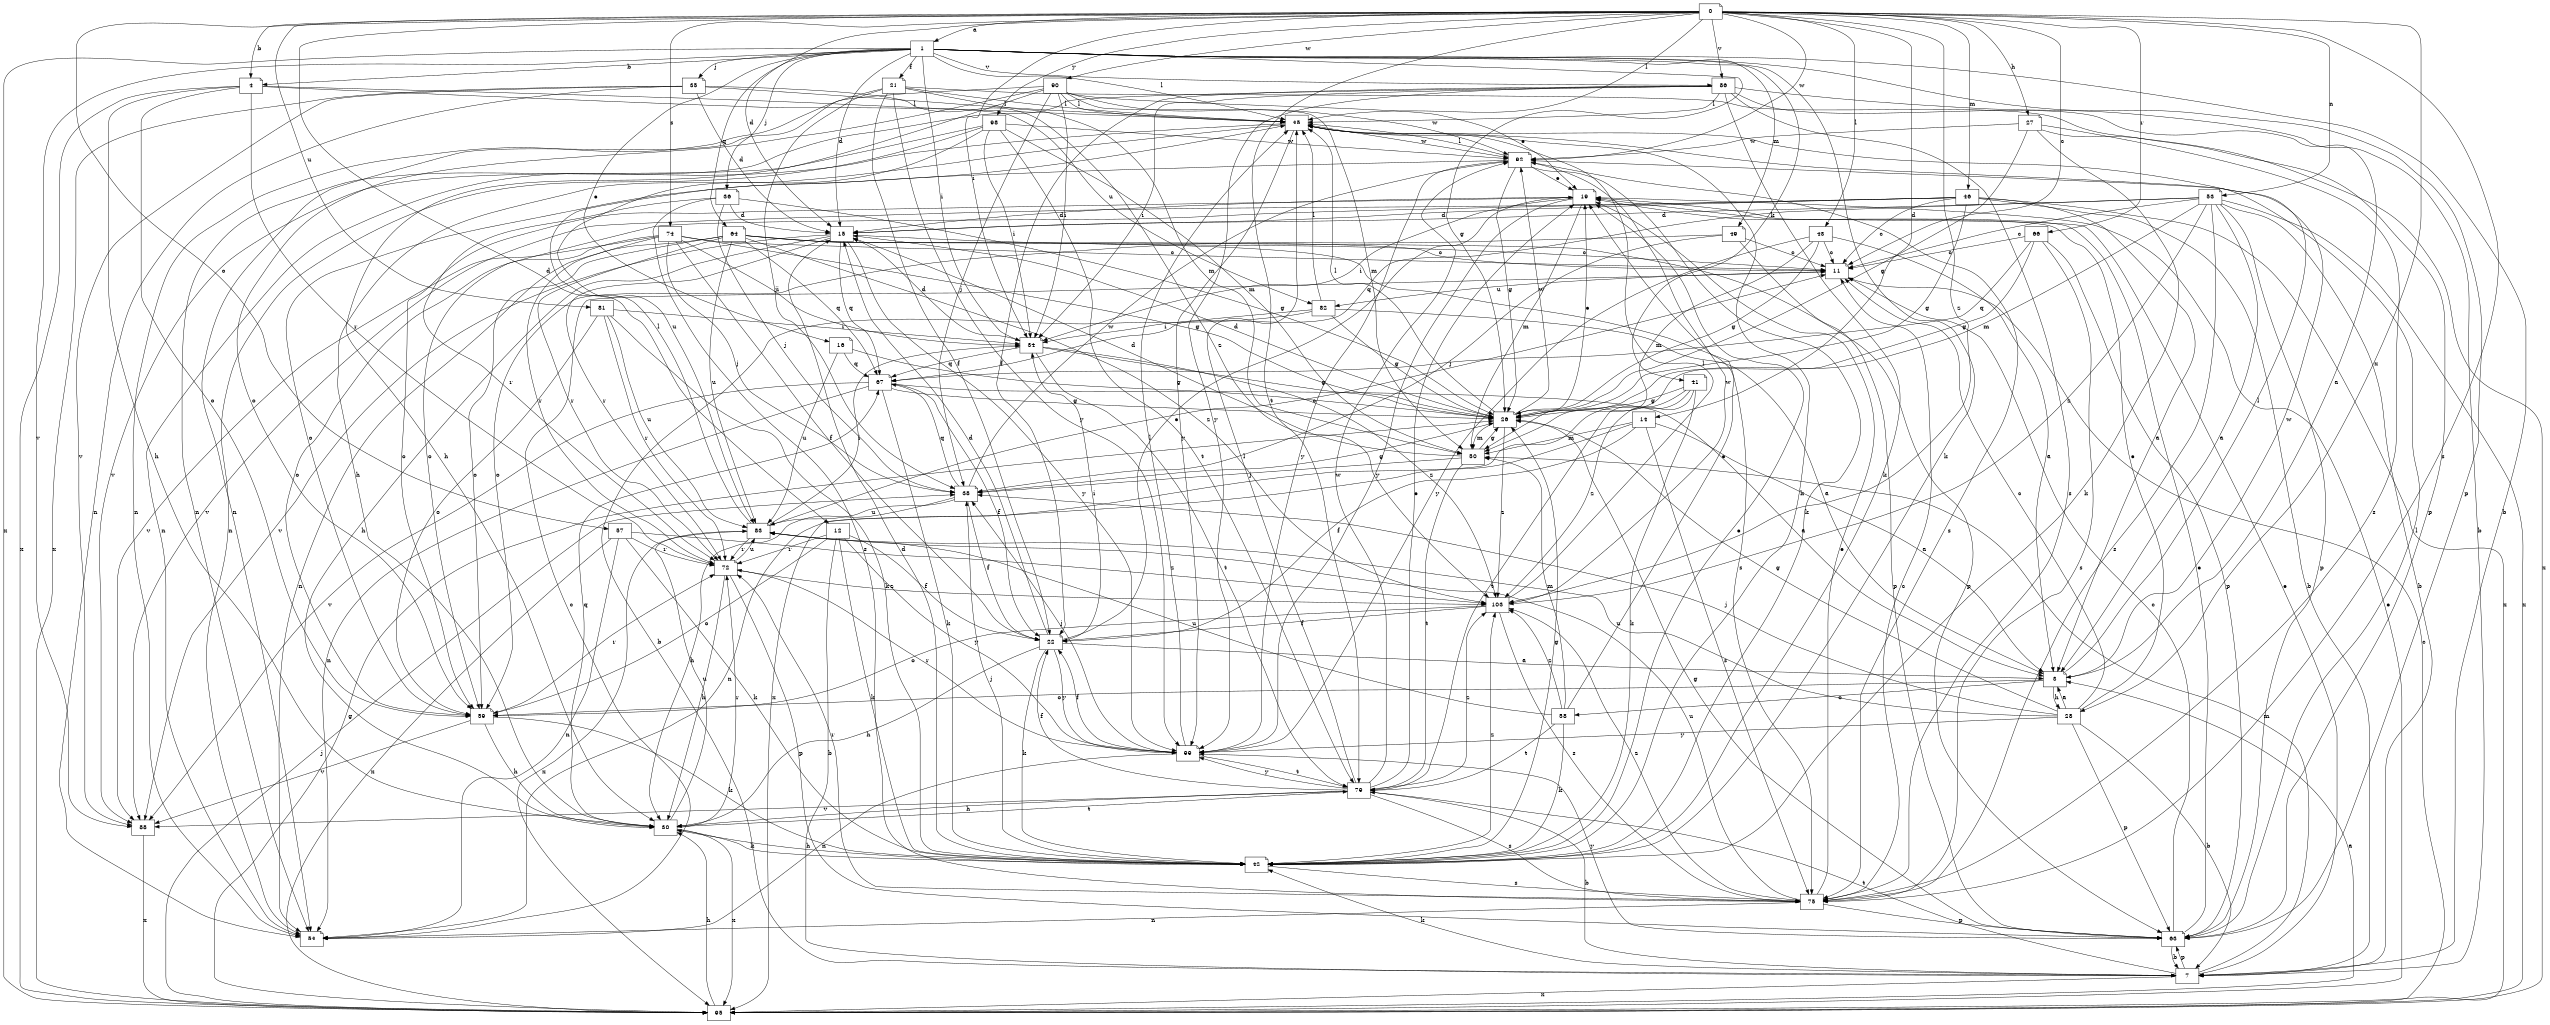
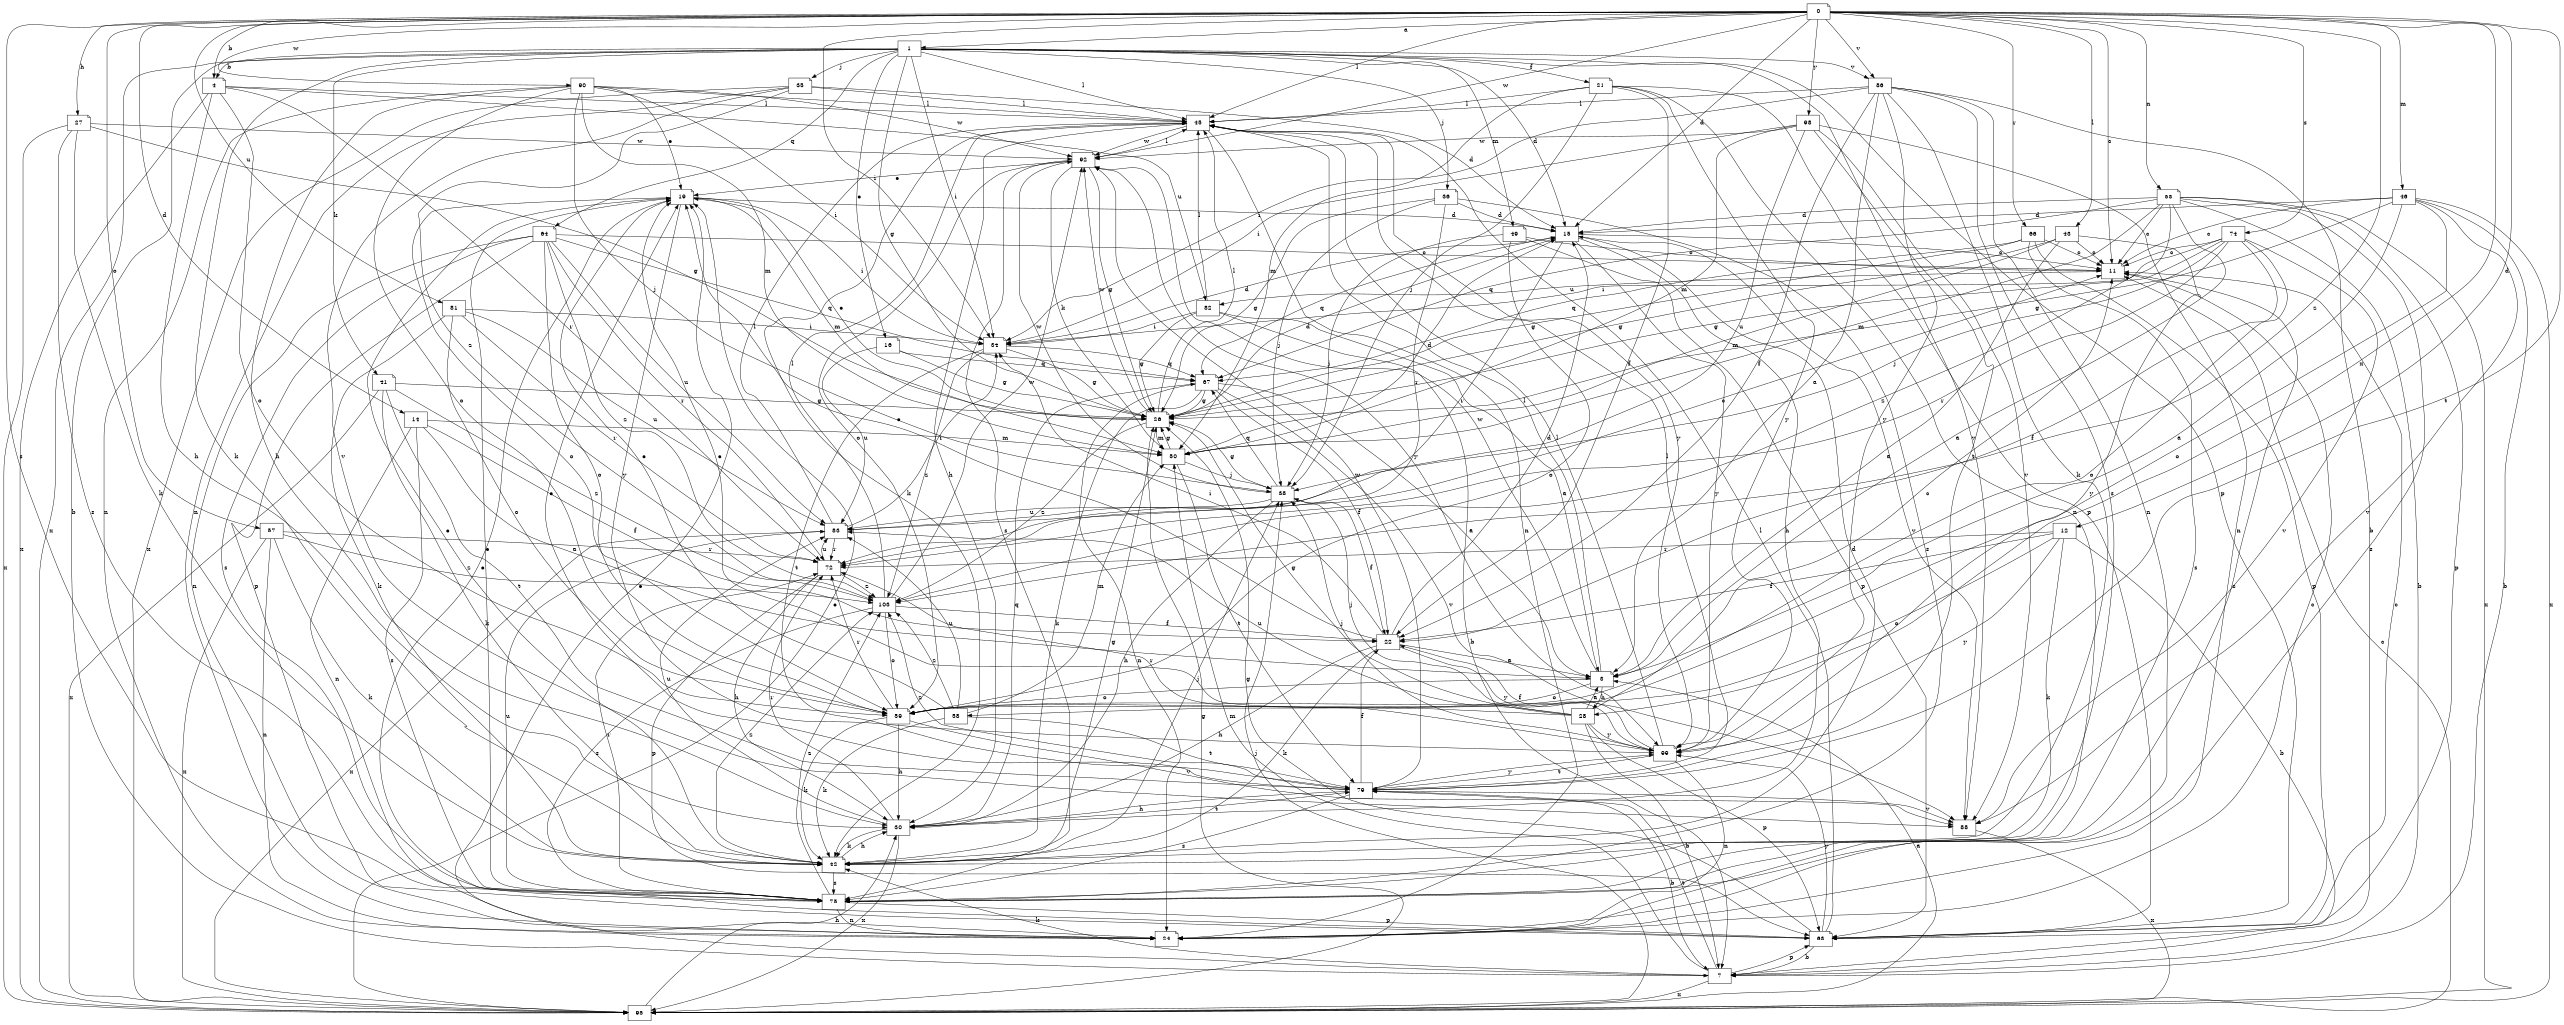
(1778, 596) -> (1063, 318)
(312, 939) -> (1167, 939)
